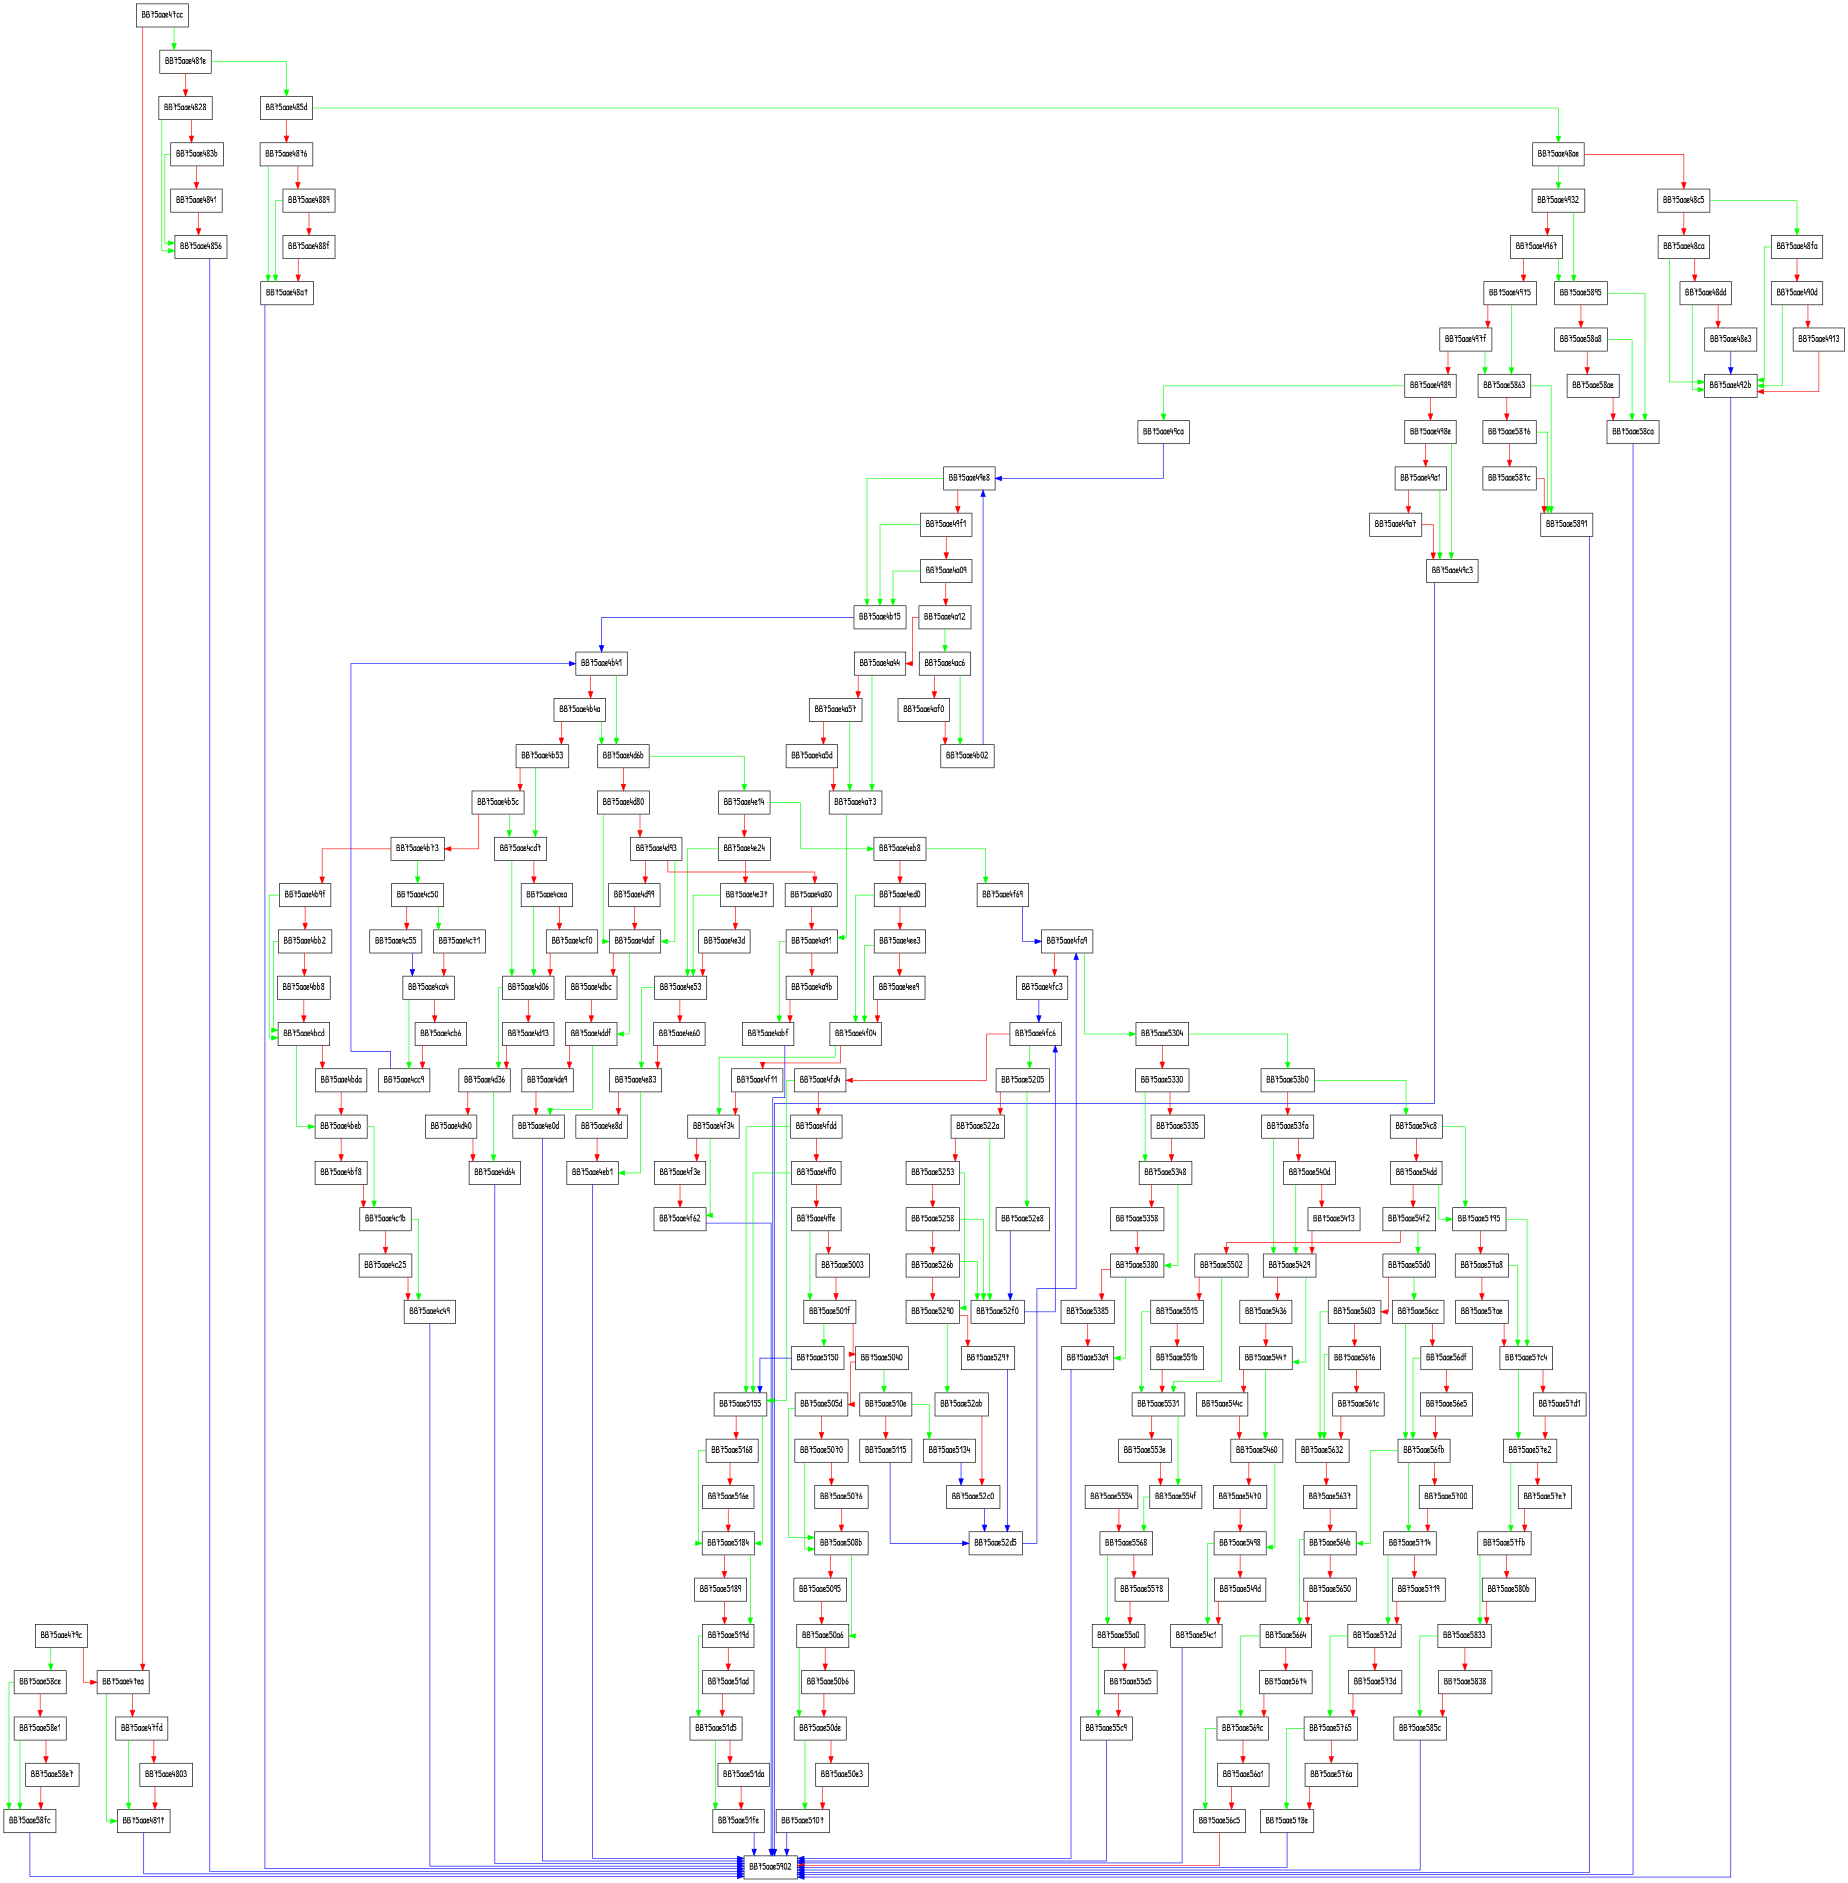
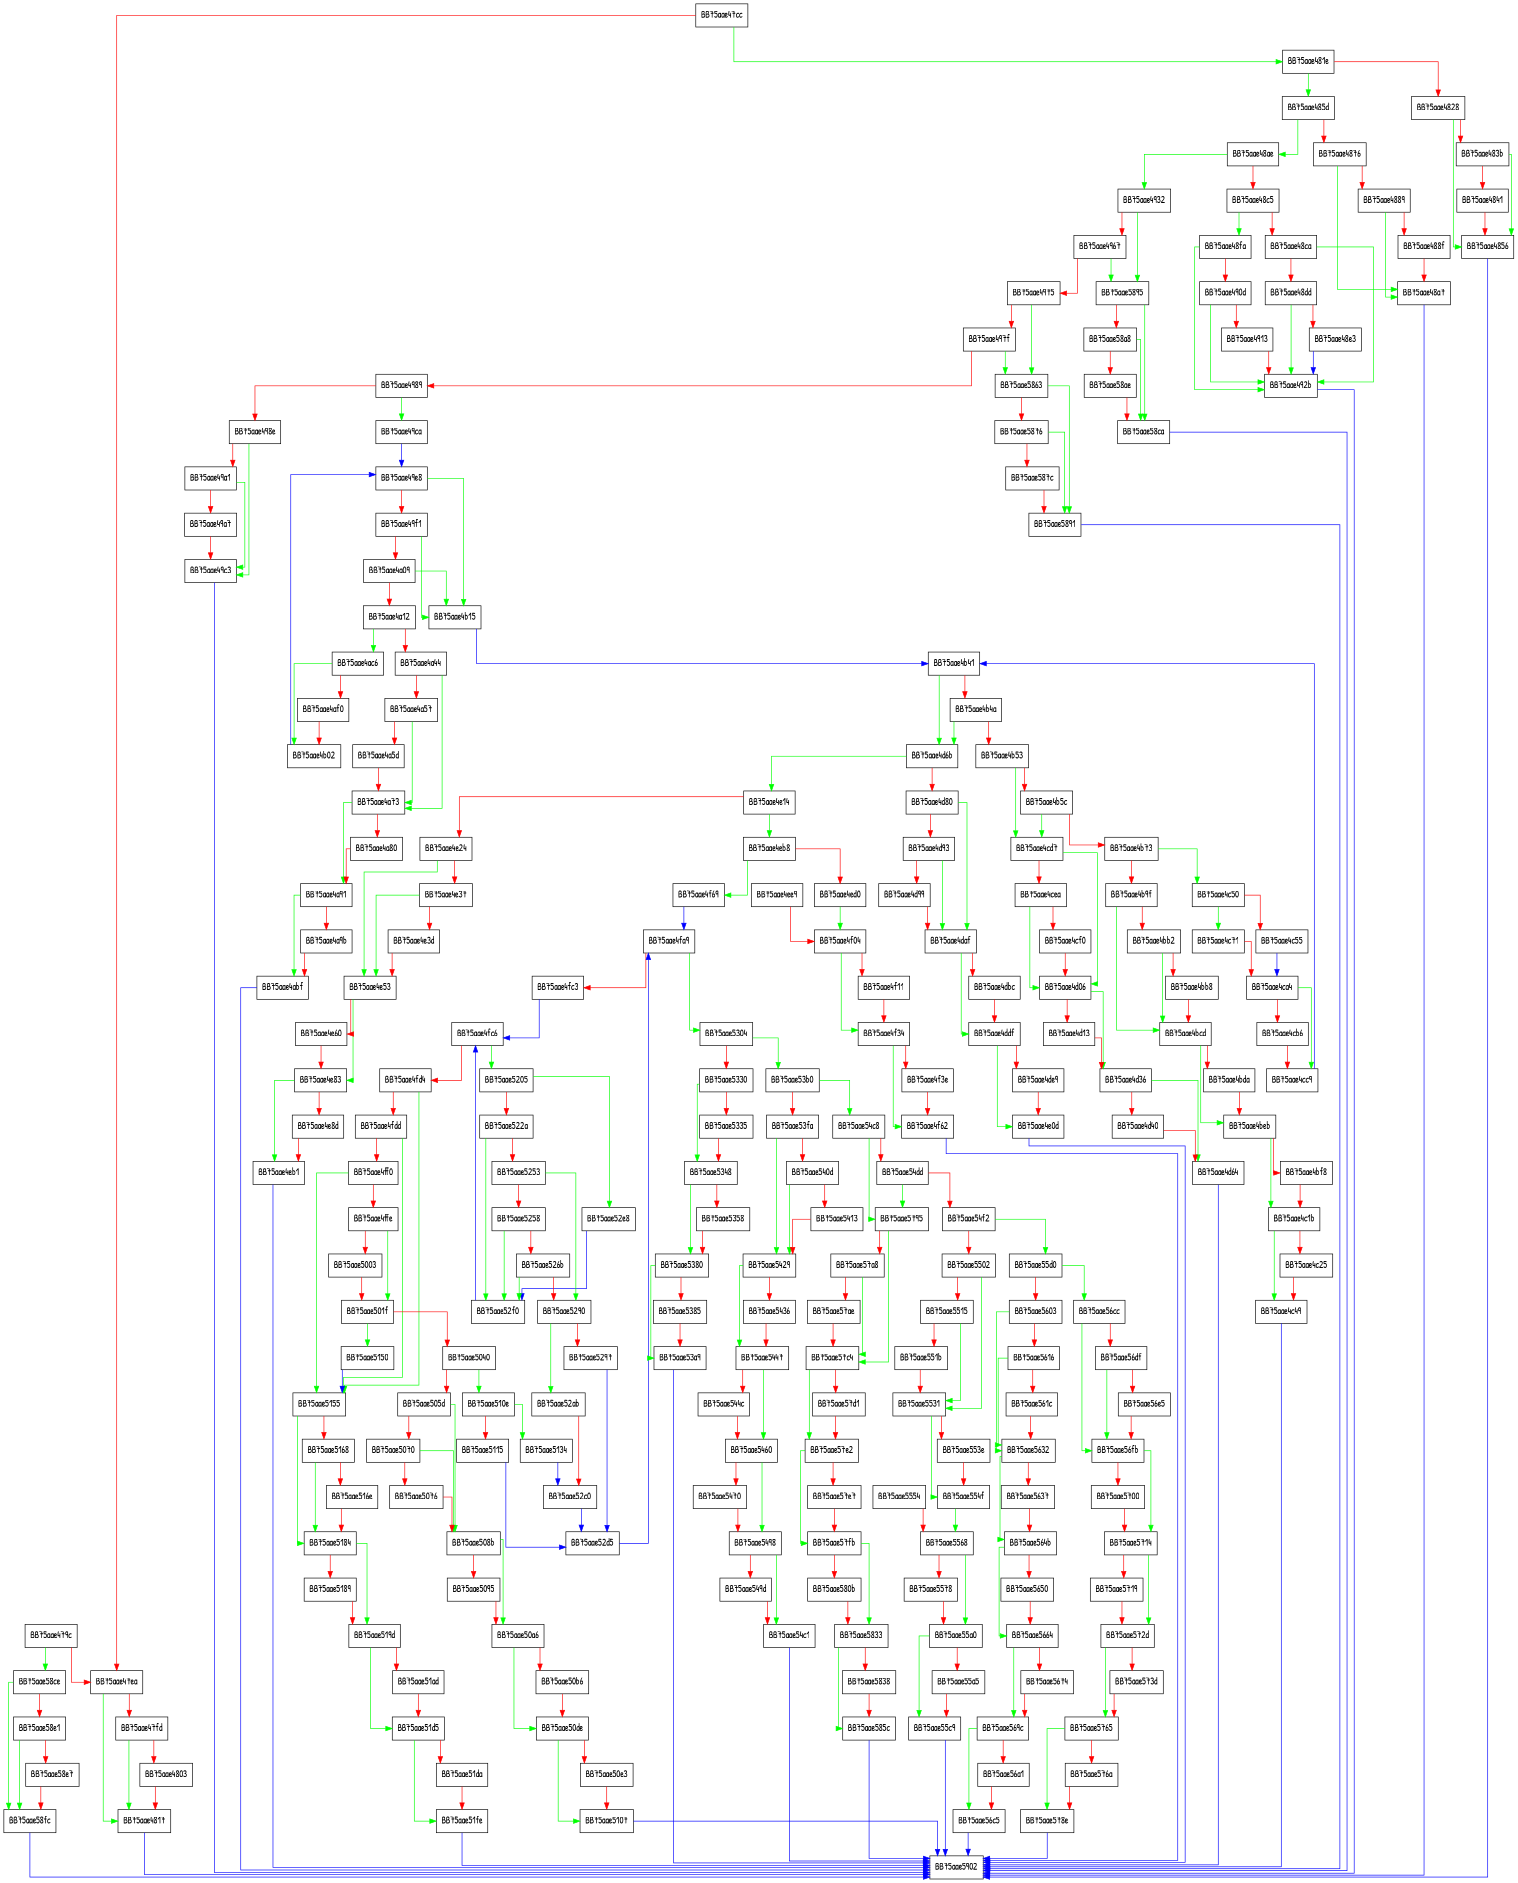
(738, 872) -> (377, 822)
(900, 941) -> none
(1370, 1487) -> (1000, 1497)
(1028, 1866) -> (968, 1841)
